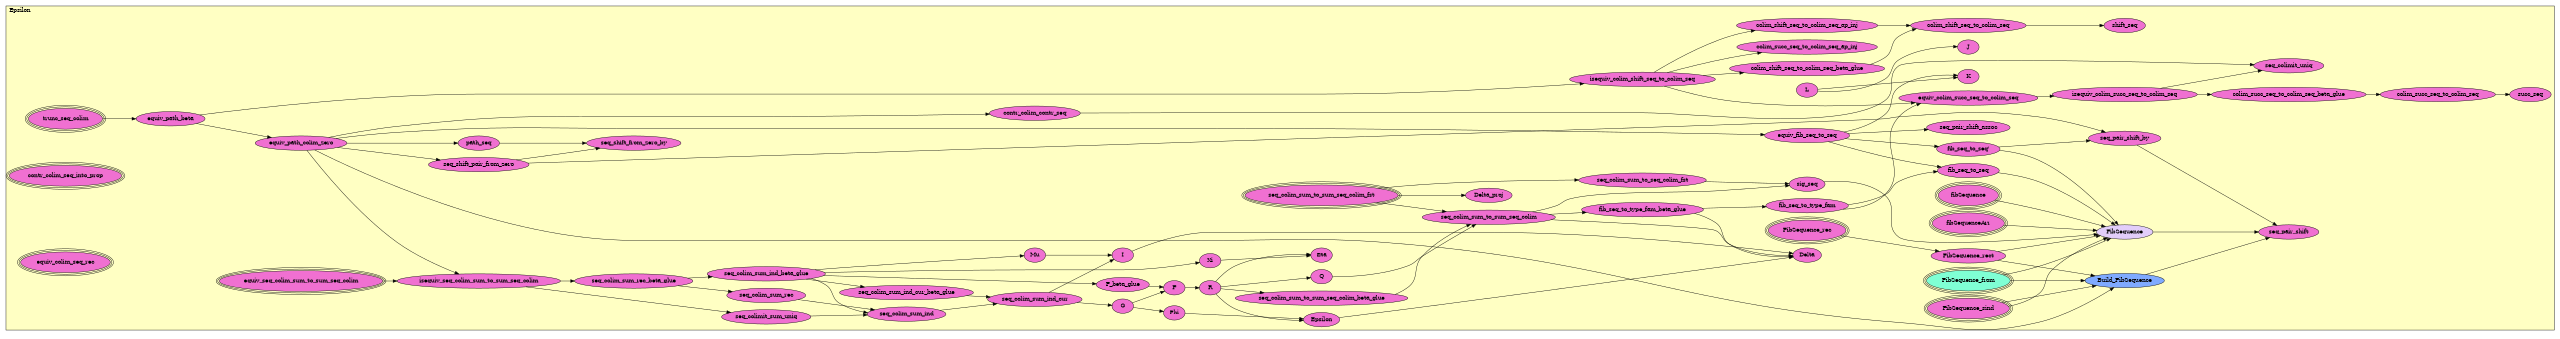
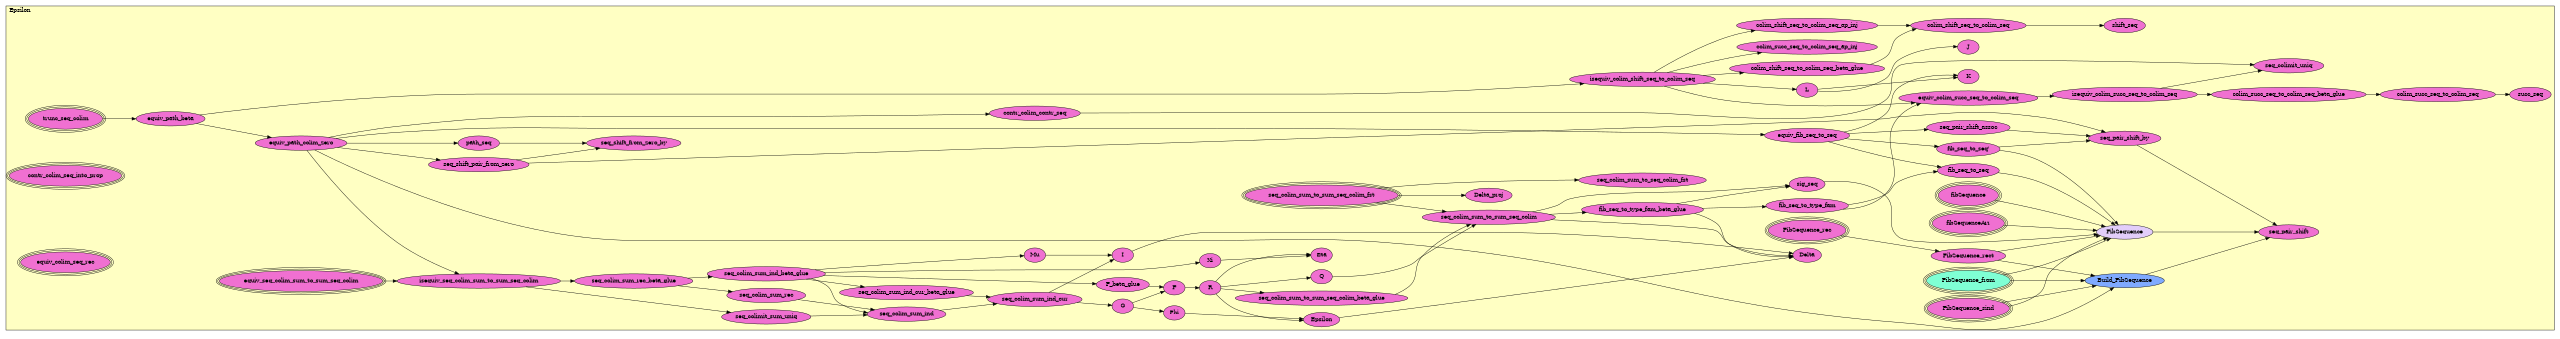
none -> (1748, 86)
none -> (2047, 133)
(1745, 183) -> (1731, 195)
